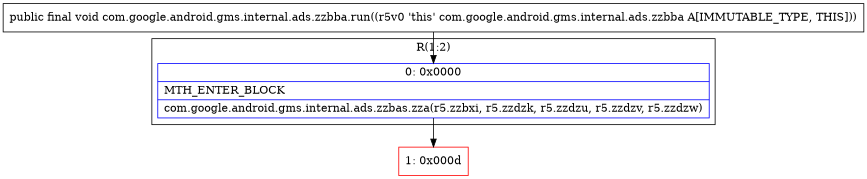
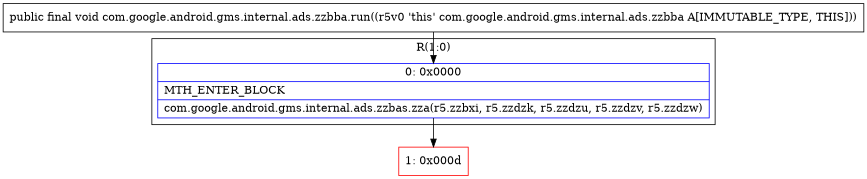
(433, 48) -> (433, 48)
